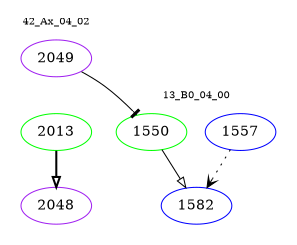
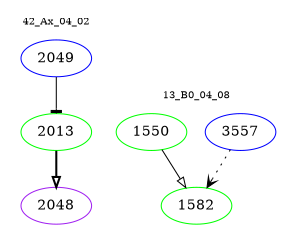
(56, 58) -> (56, 58)
(115, 94) -> (56, 93)
(197, 96) -> (197, 96)
(241, 132) -> (241, 132)
(197, 206) -> (197, 206)
